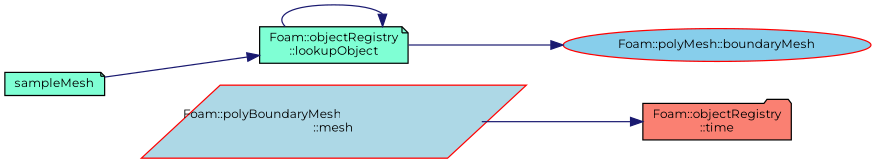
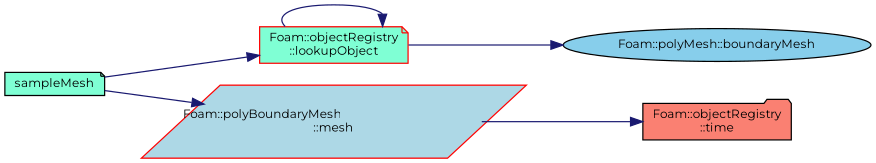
(334, 45) -> (334, 45)
(717, 45) -> (717, 45)
none -> (148, 97)
